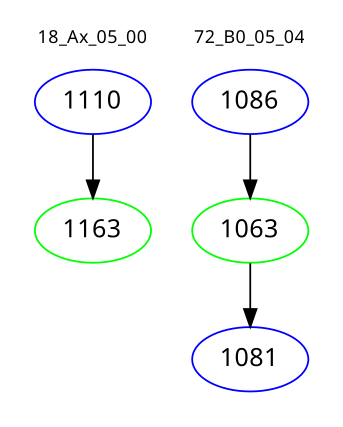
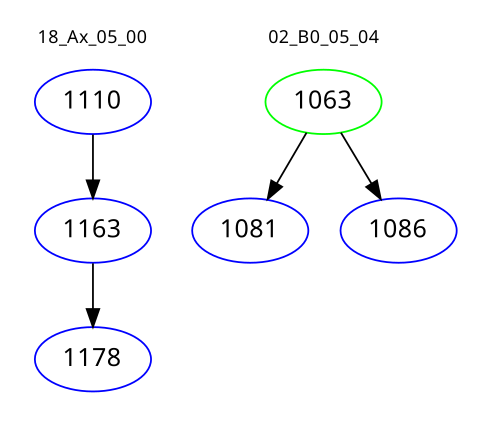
(250, 38) -> (324, 38)
(250, 157) -> (356, 158)
(93, 231) -> (93, 231)
none -> (93, 359)
